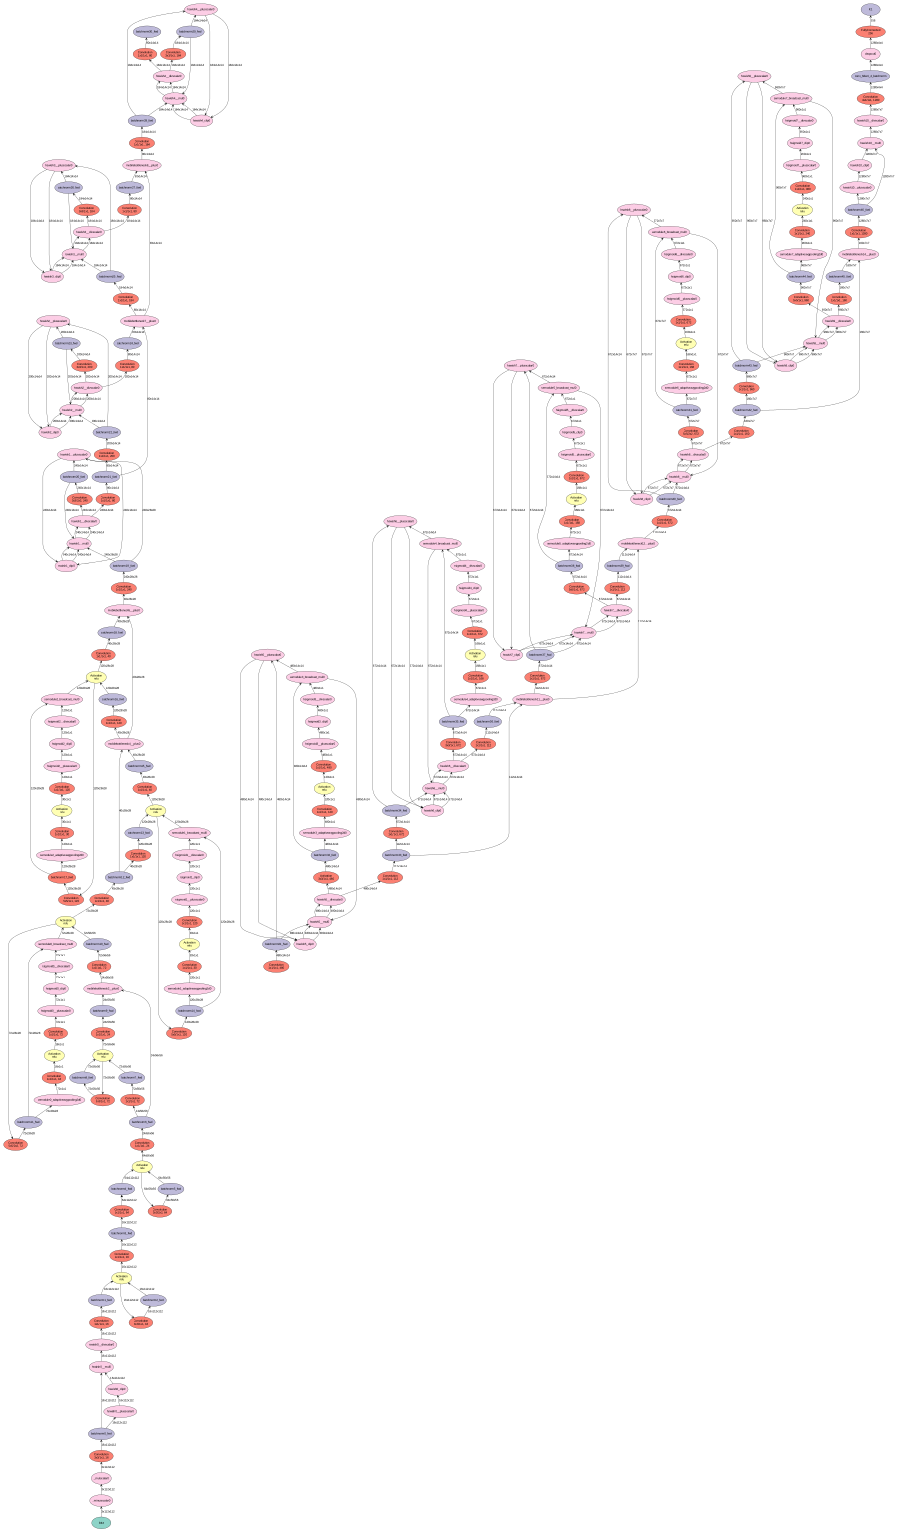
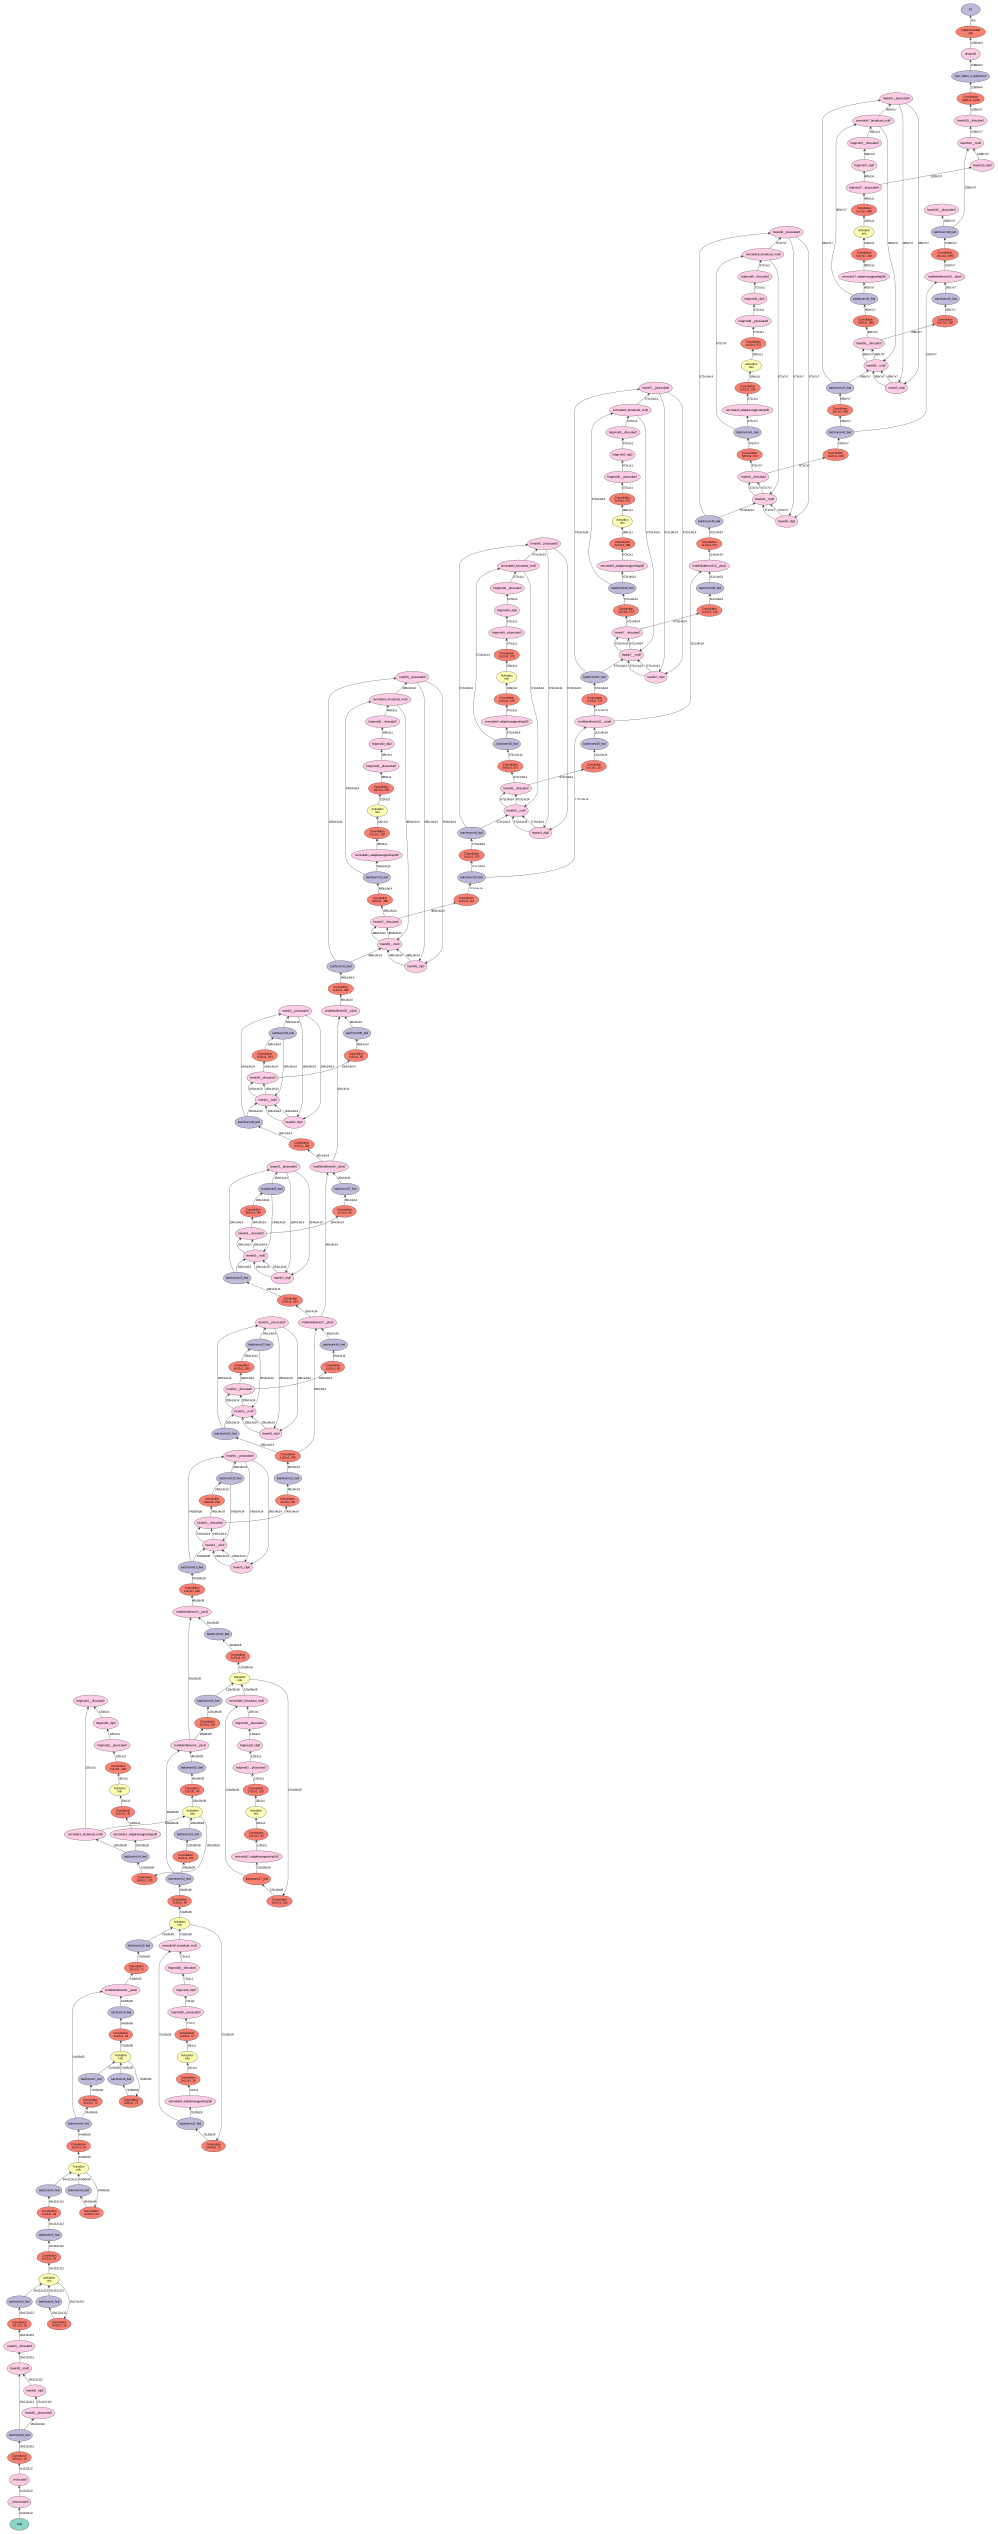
(858, 178) -> (924, 176)
(69, 188) -> (272, 1189)
(147, 410) -> (314, 1395)
(190, 845) -> (85, 1769)
(326, 878) -> (380, 900)
none -> (341, 1011)
